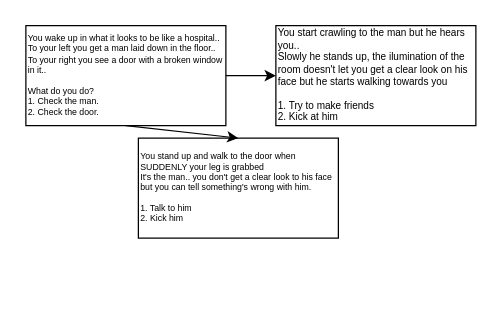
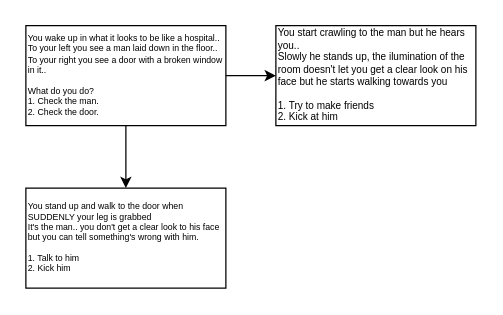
(127, 76) -> (127, 76)
(238, 188) -> (126, 238)
